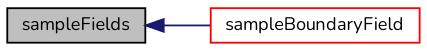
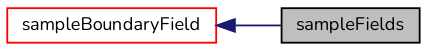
(187, 25) -> (258, 25)
